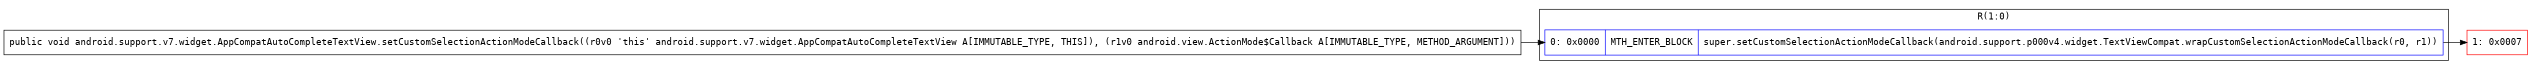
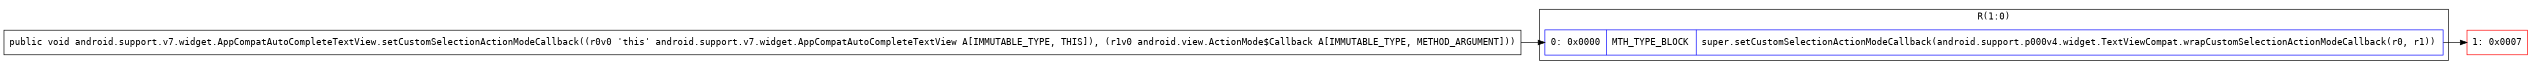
(1652, 42) -> (1650, 42)
